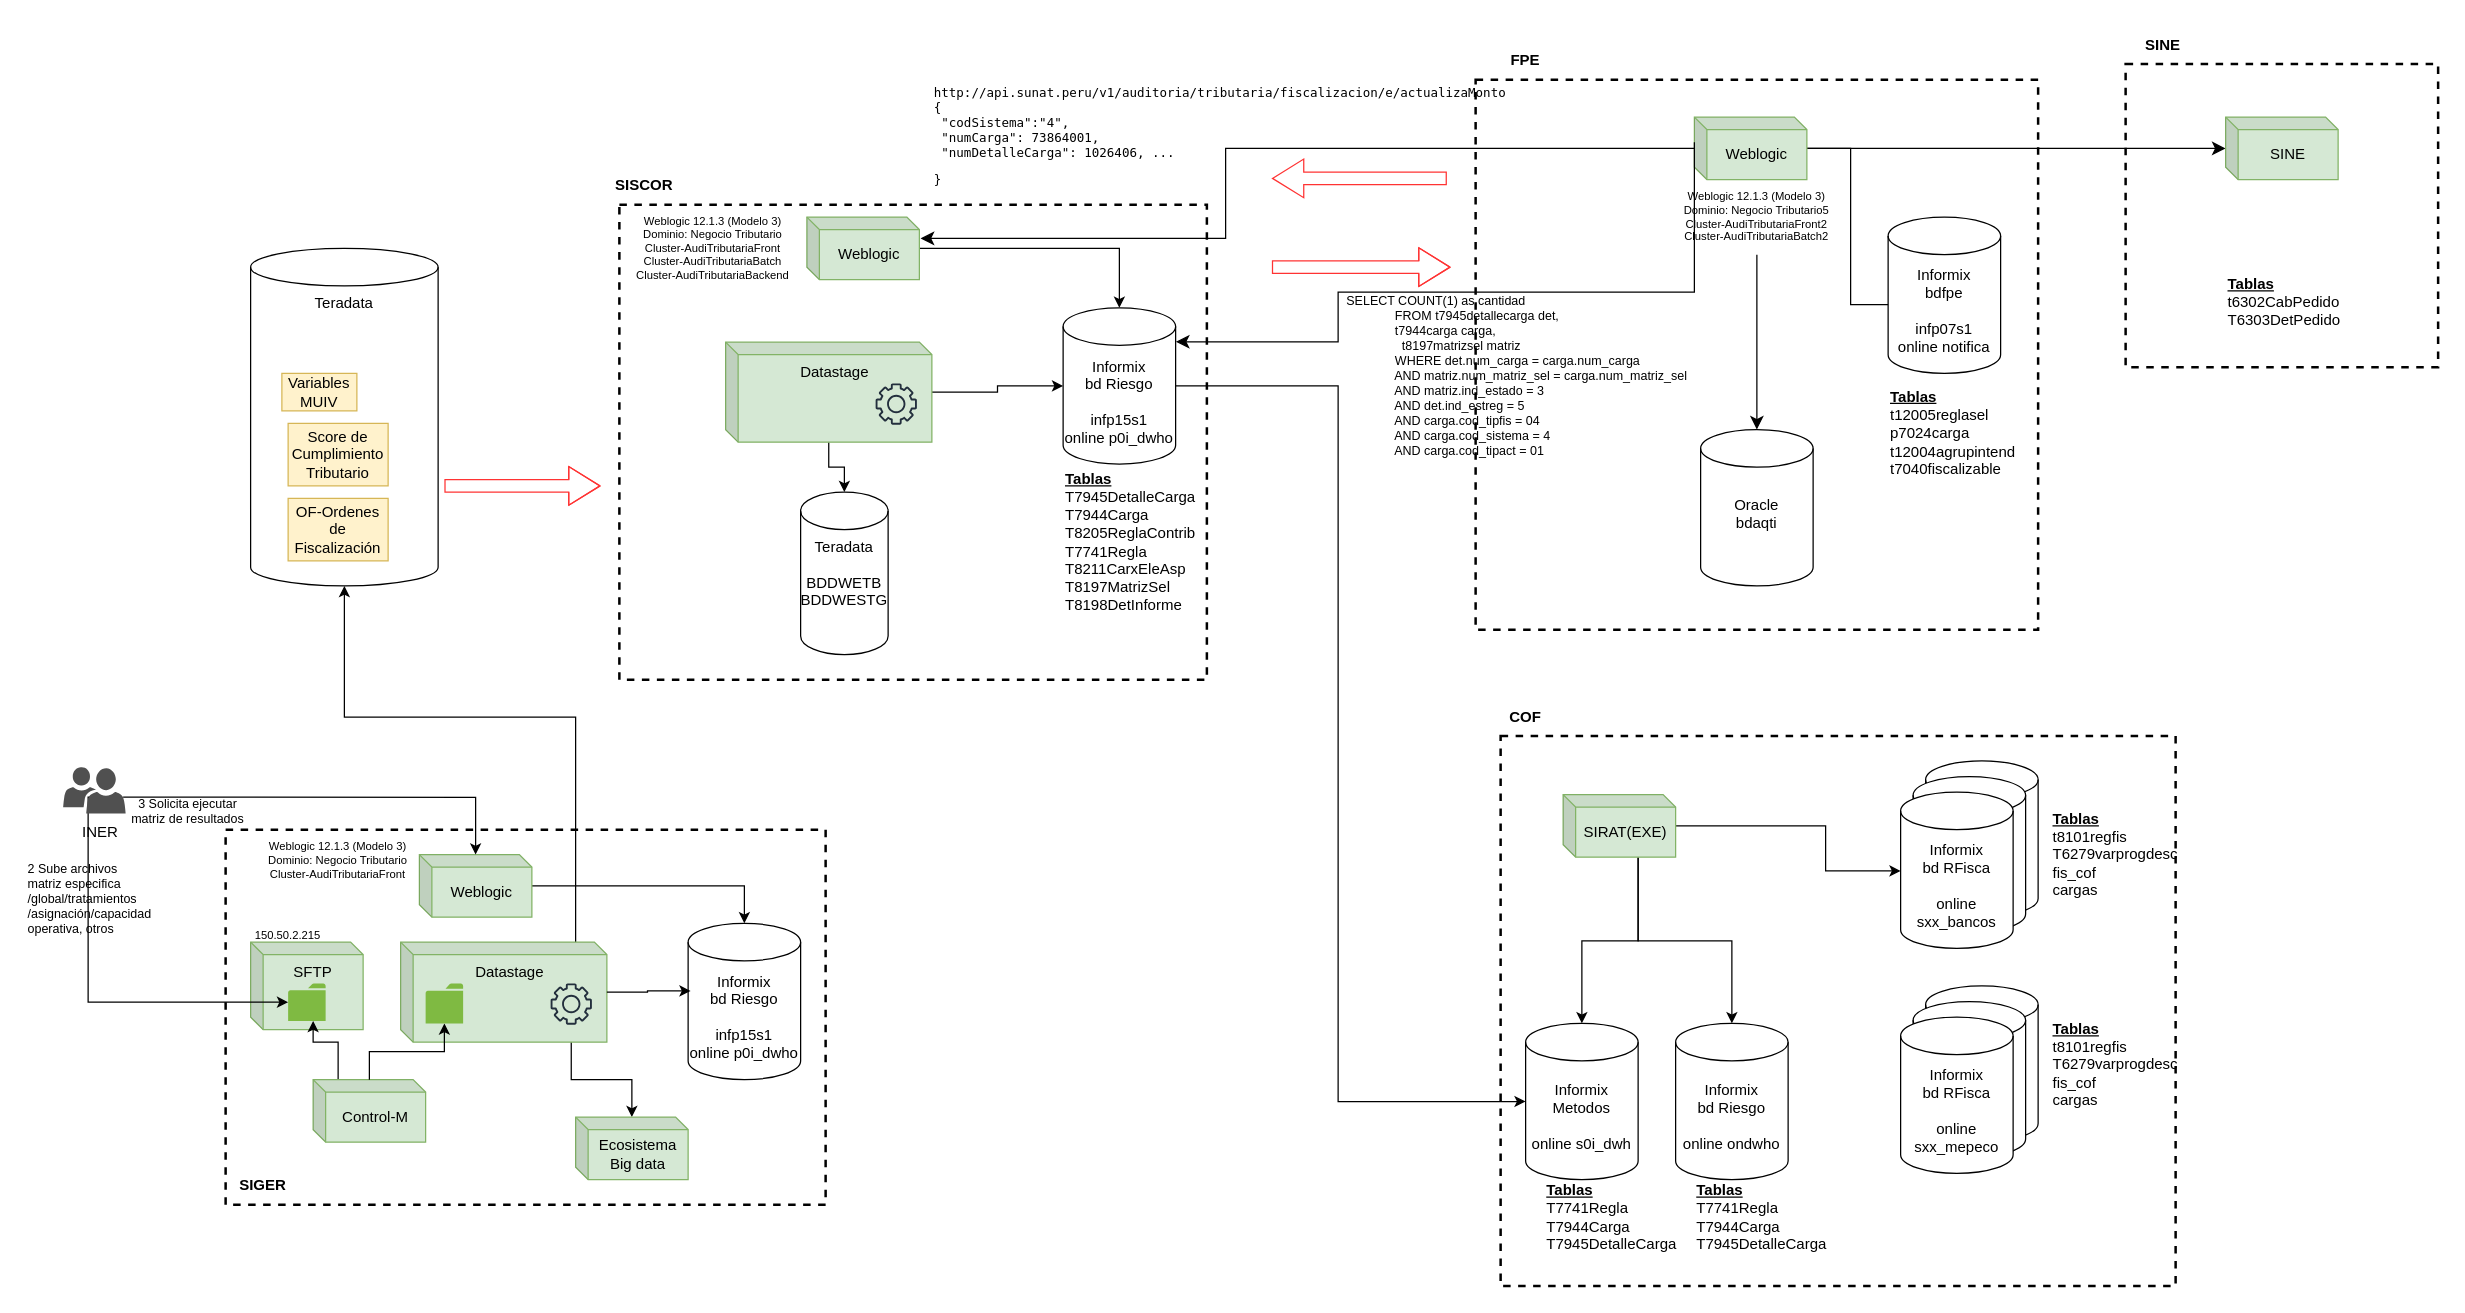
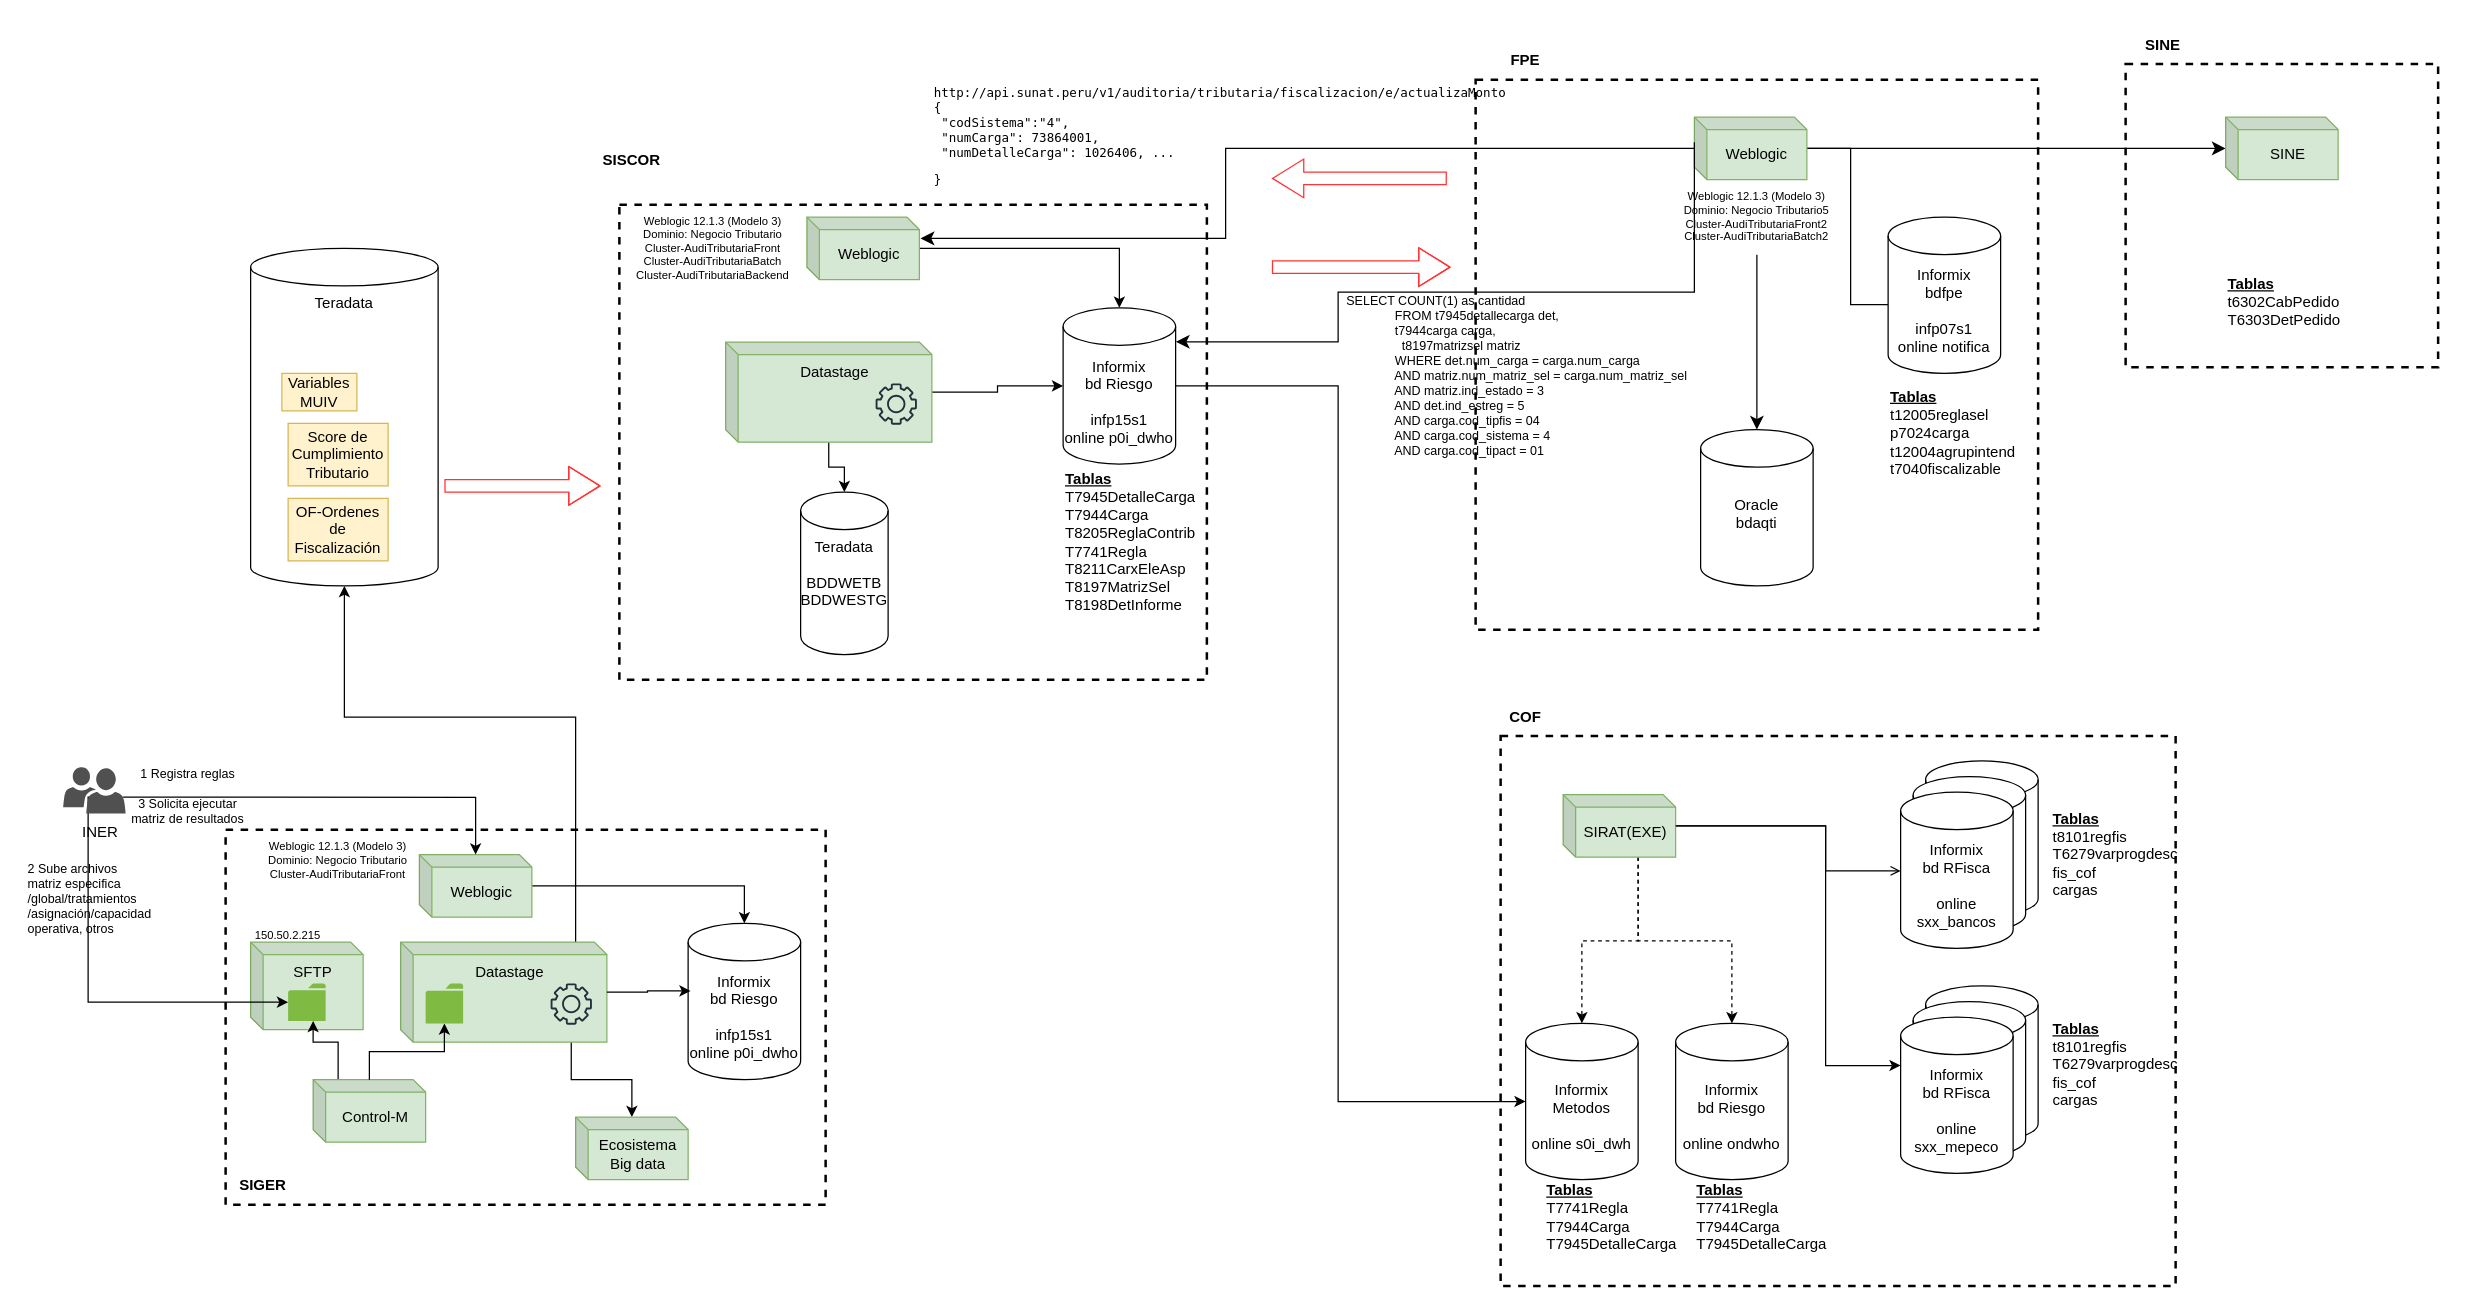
(644, 186) -> (632, 161)
none -> (188, 773)
(1891, 871) -> (1892, 871)
(1721, 941) -> (1721, 941)
(1582, 949) -> (1582, 949)
none -> (1826, 1002)
